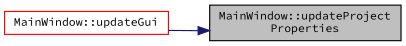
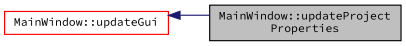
(183, 31) -> (195, 15)
